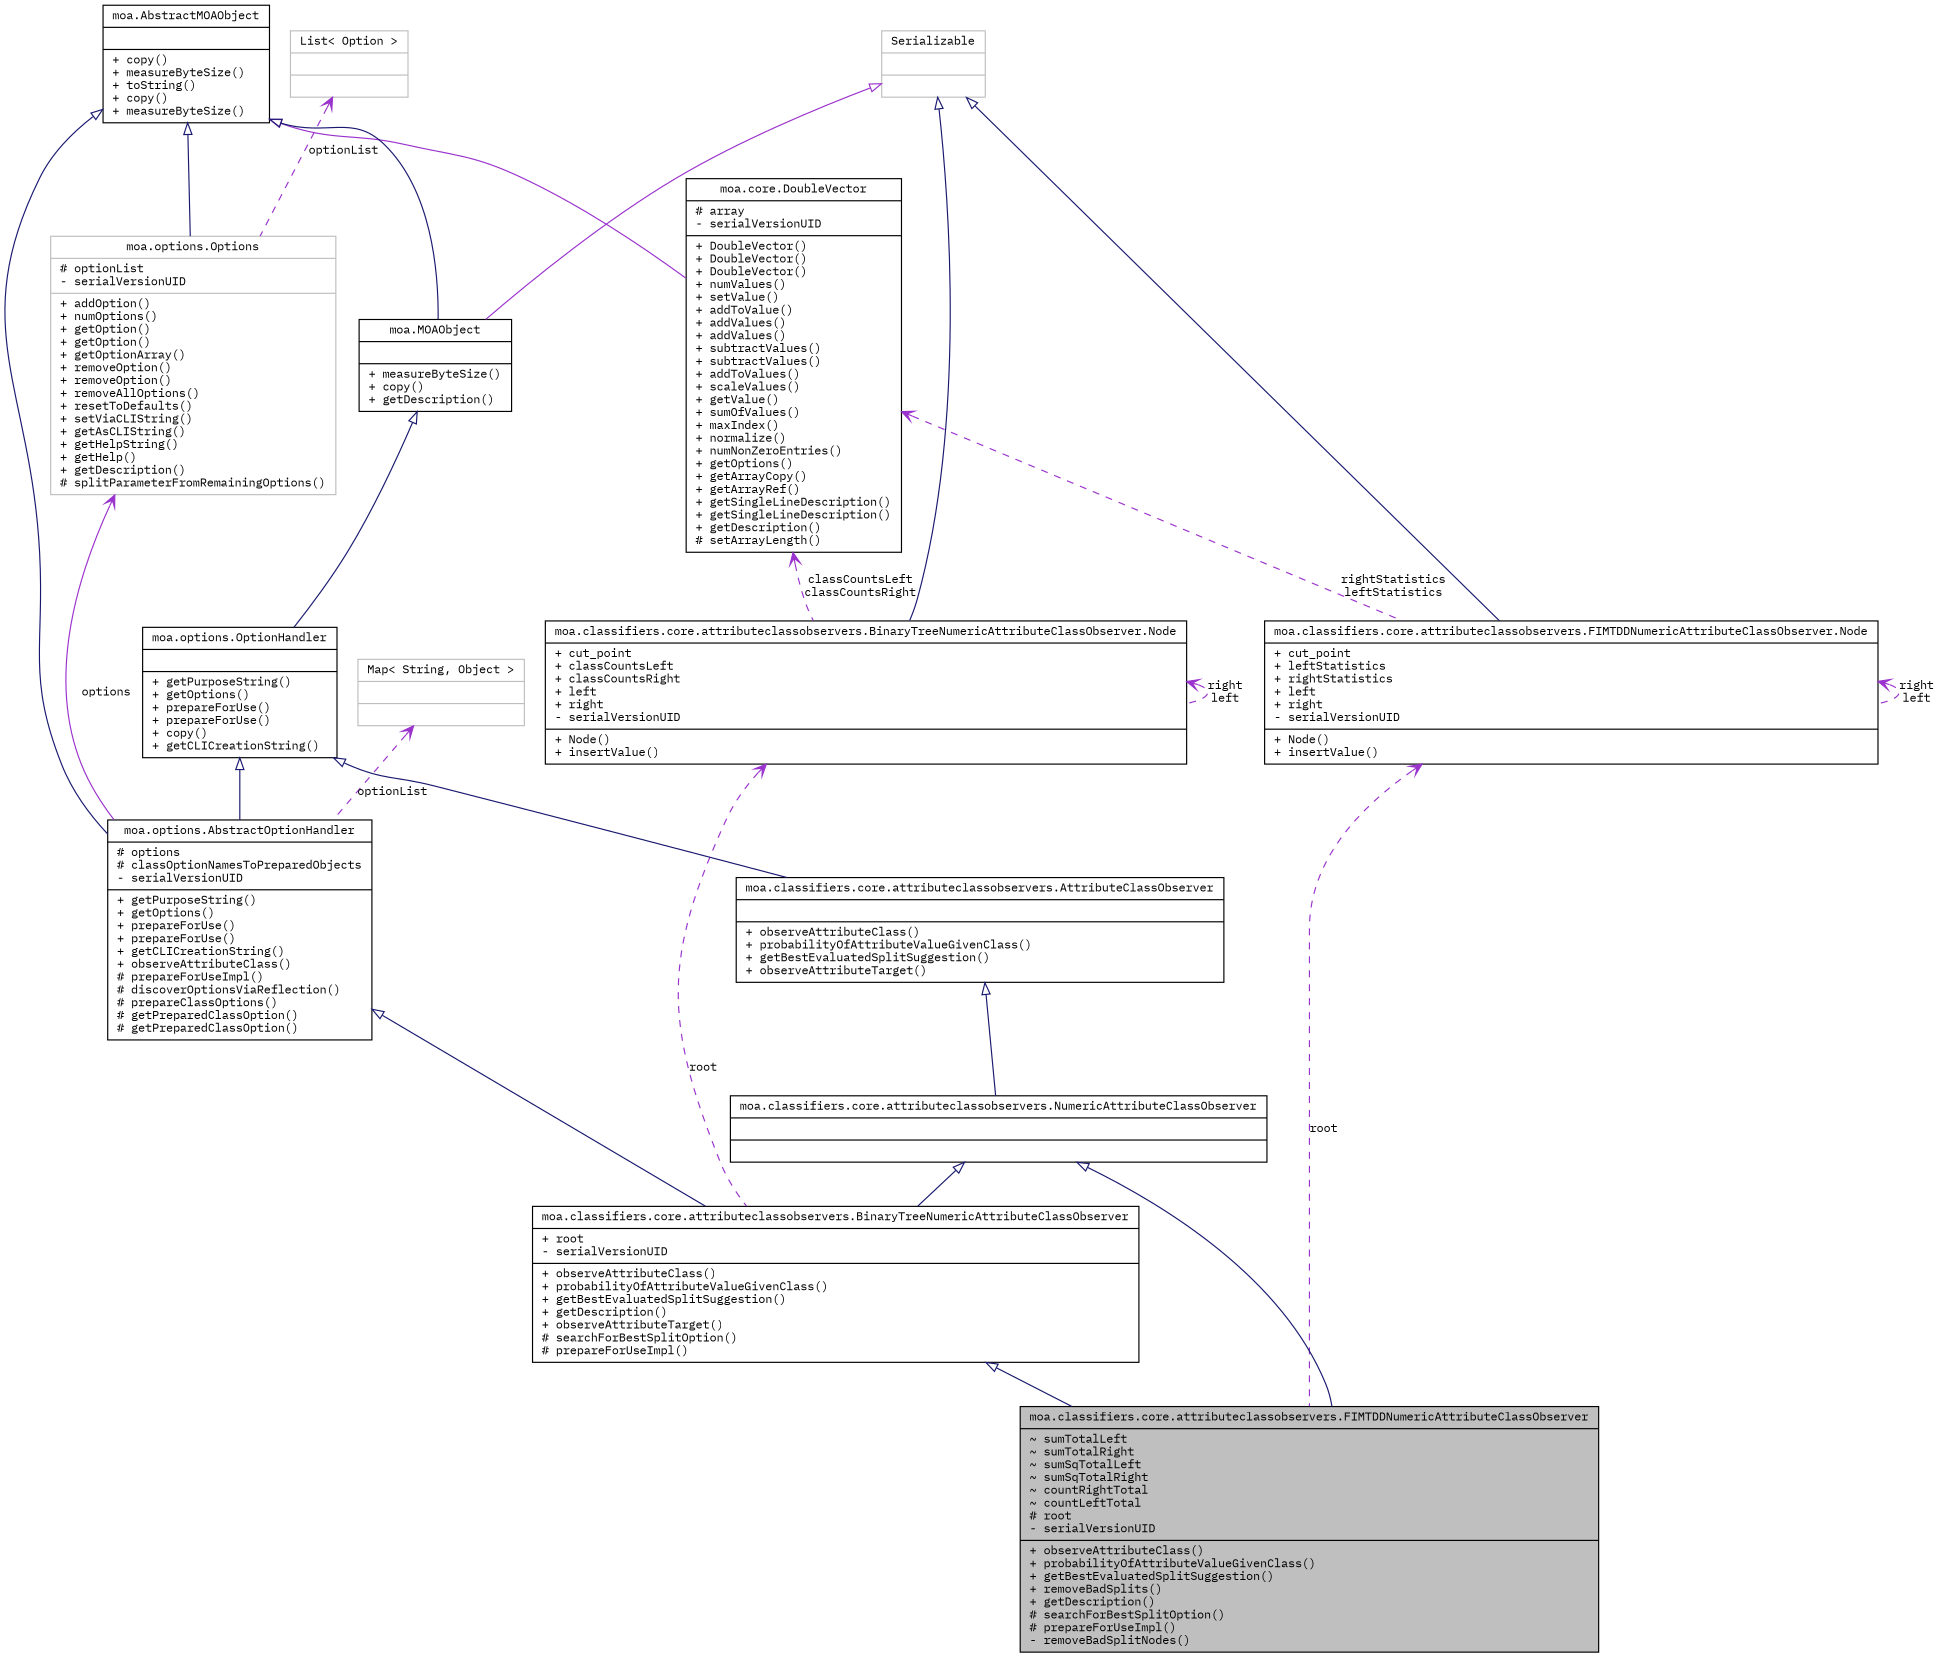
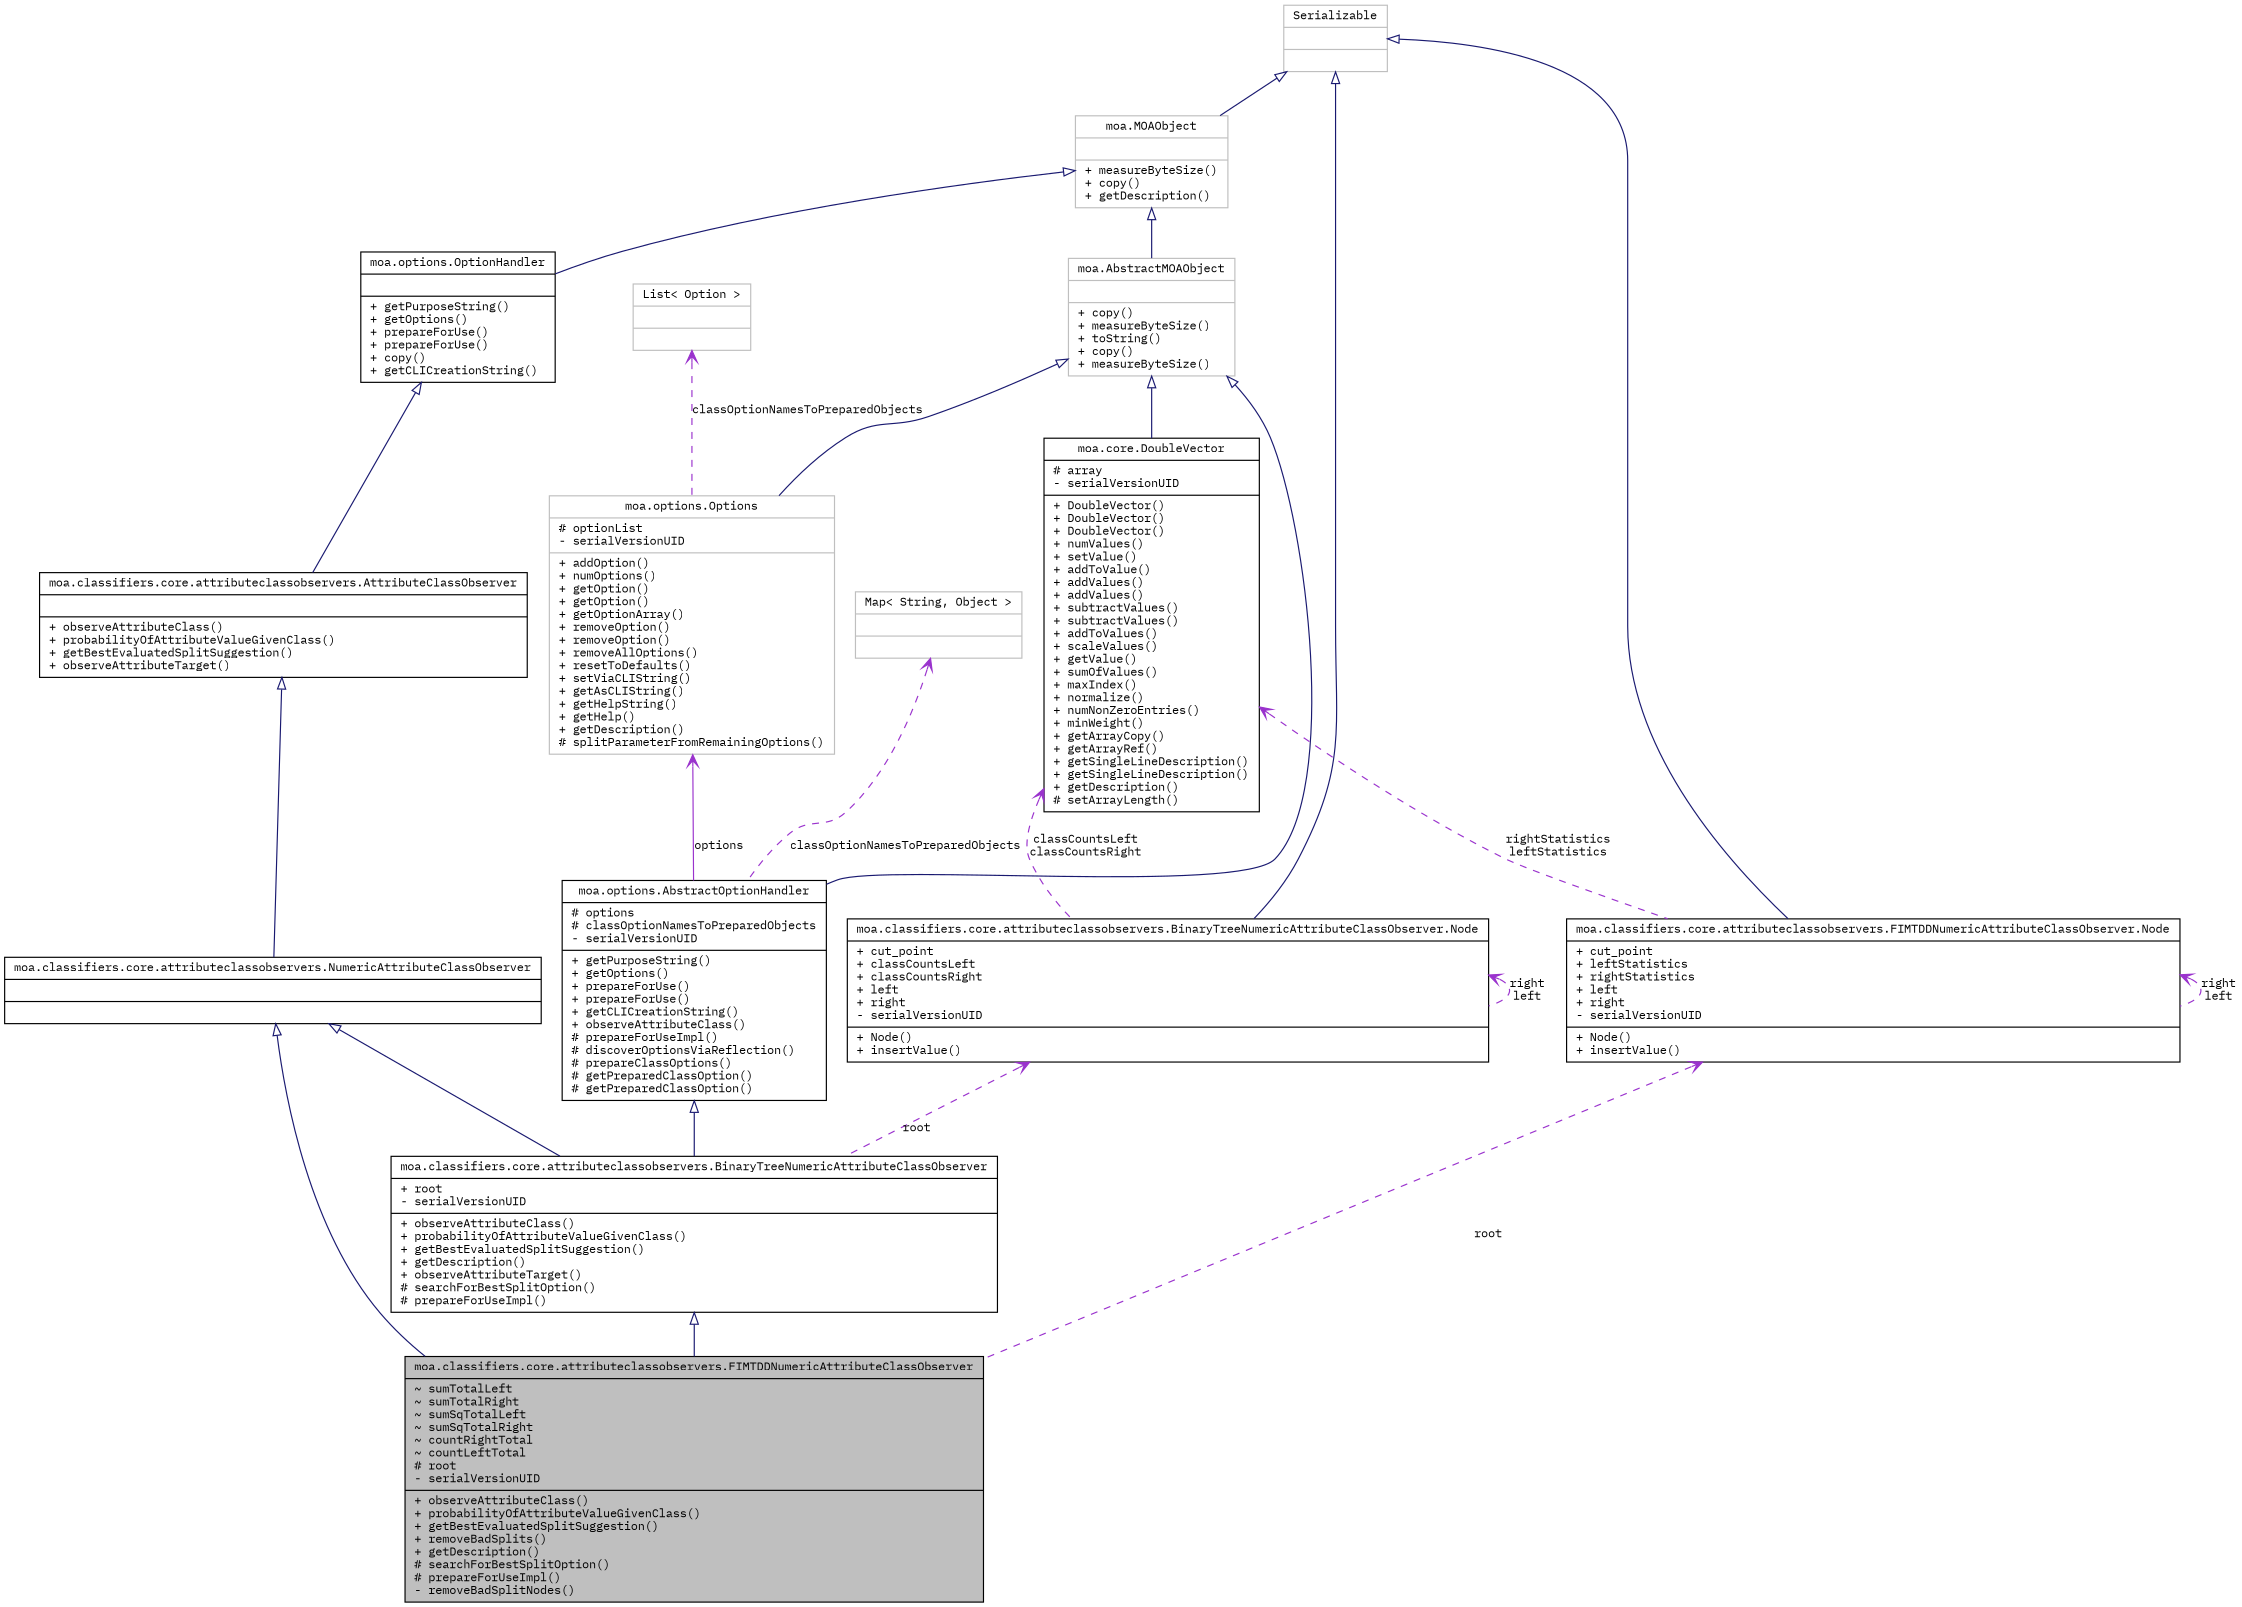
(186, 64) -> (1152, 317)
(344, 151) -> (808, 410)
(496, 167) -> (1152, 413)
(408, 176) -> (1152, 239)
(666, 184) -> (1248, 97)
(435, 365) -> (1152, 162)
(745, 464) -> (1099, 723)
(393, 792) -> (906, 846)
(240, 795) -> none
